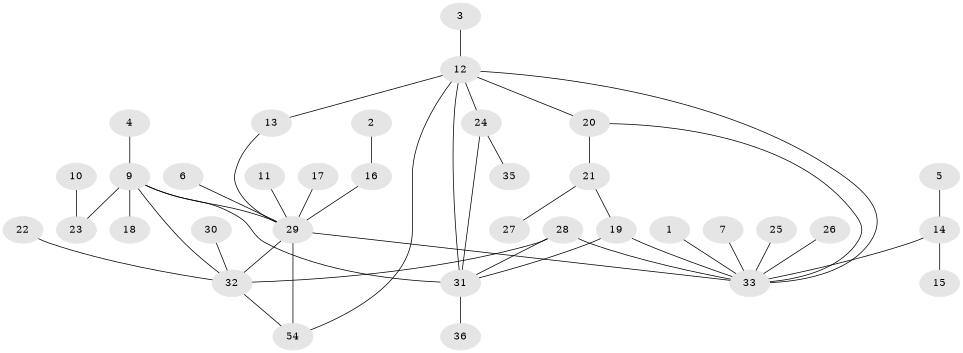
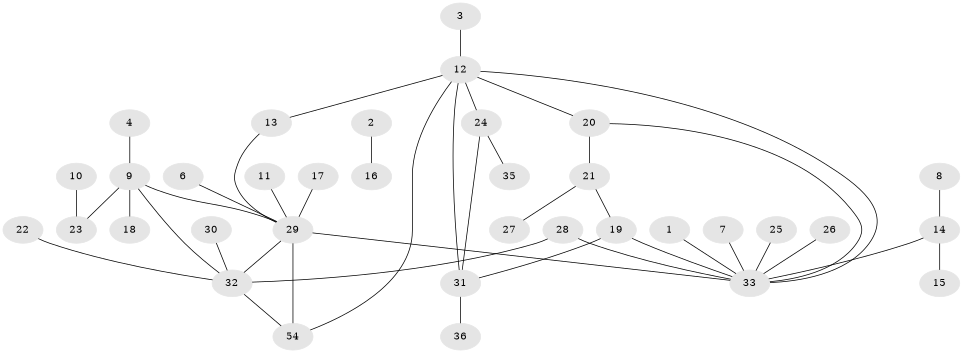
(940, 177) -> (940, 177)
(332, 203) -> none
(285, 252) -> none
(505, 260) -> none
